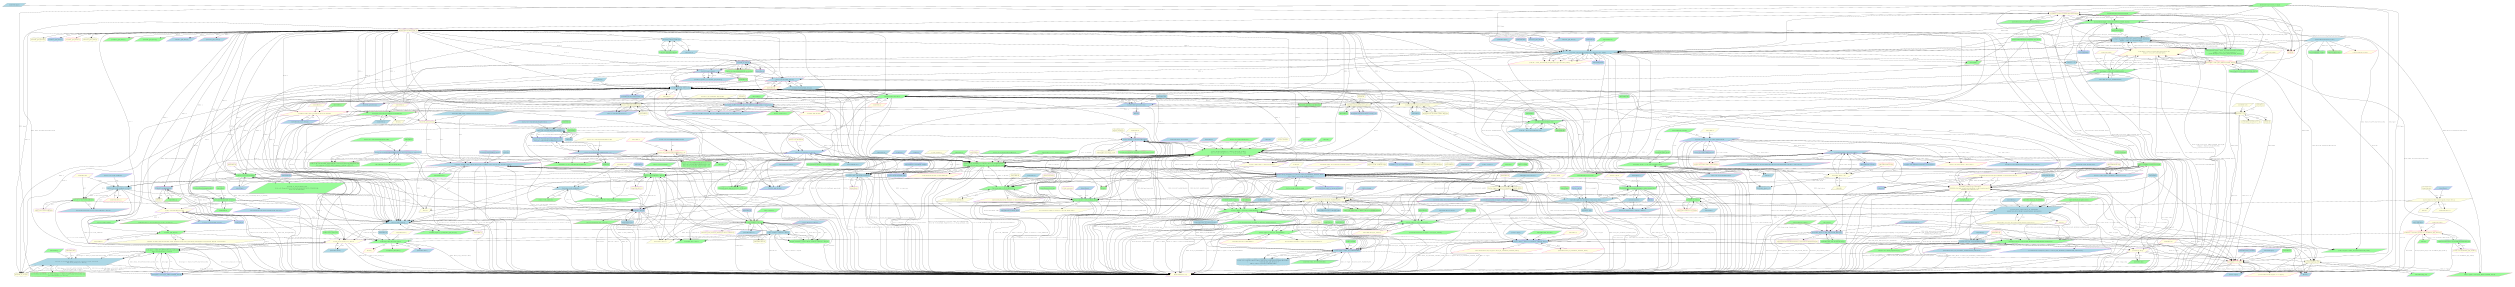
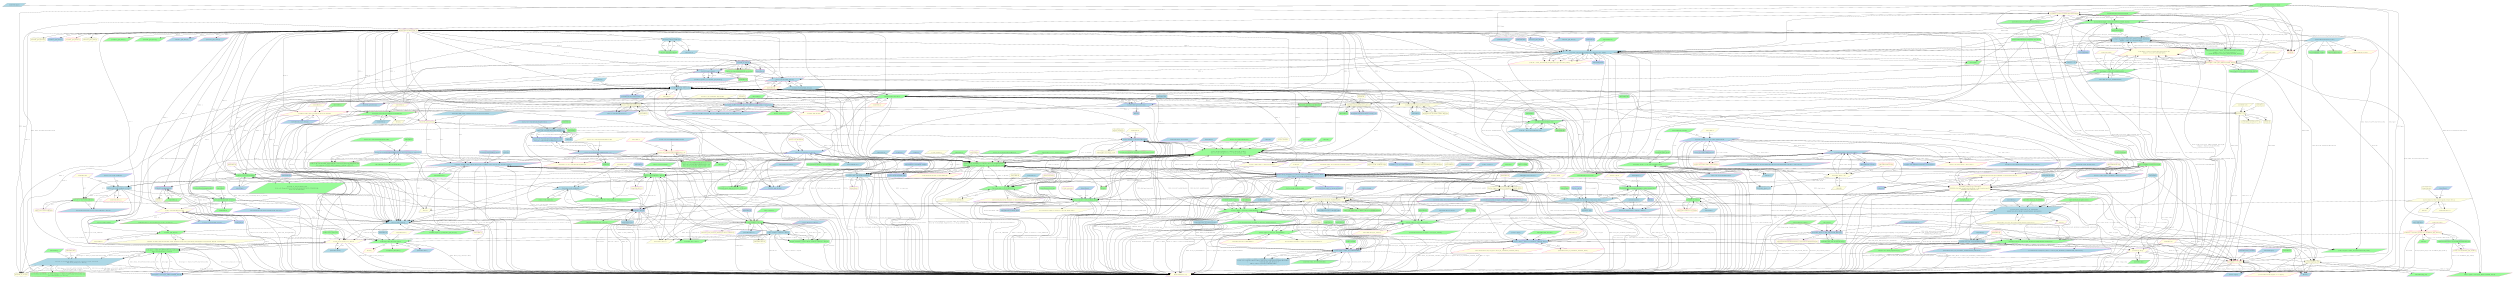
(572, 164) -> (572, 164)
